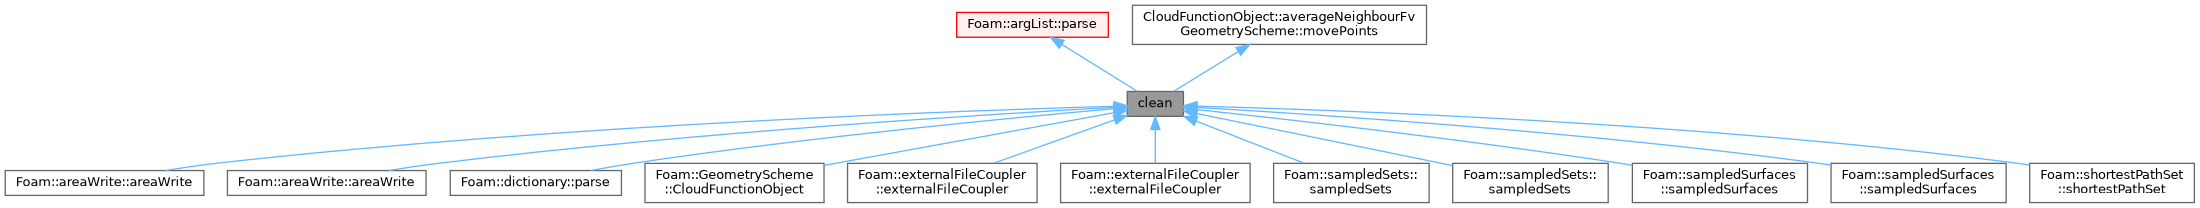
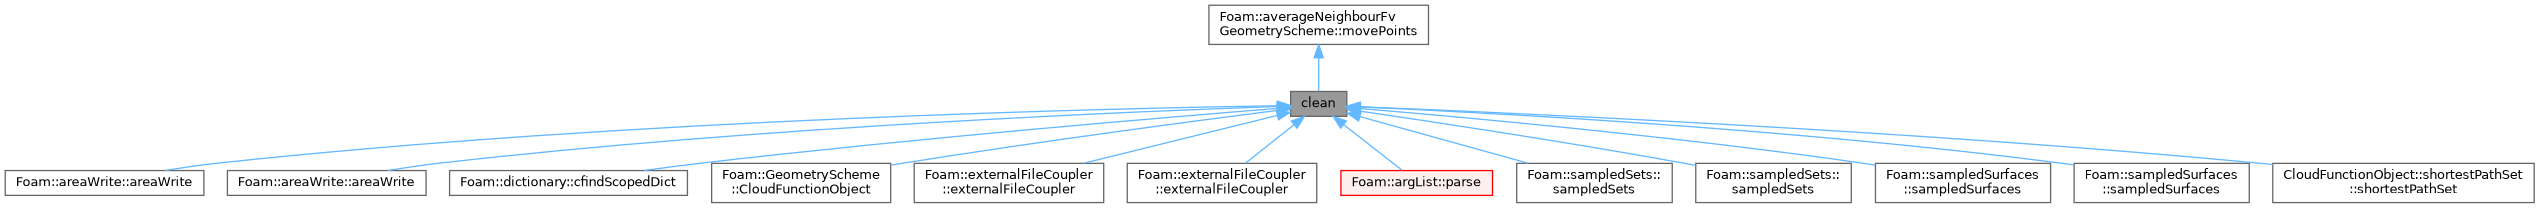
(1279, 25) -> (1319, 25)
(1100, 68) -> (1373, 148)
(536, 183) -> (569, 183)
(2112, 183) -> (2403, 183)
